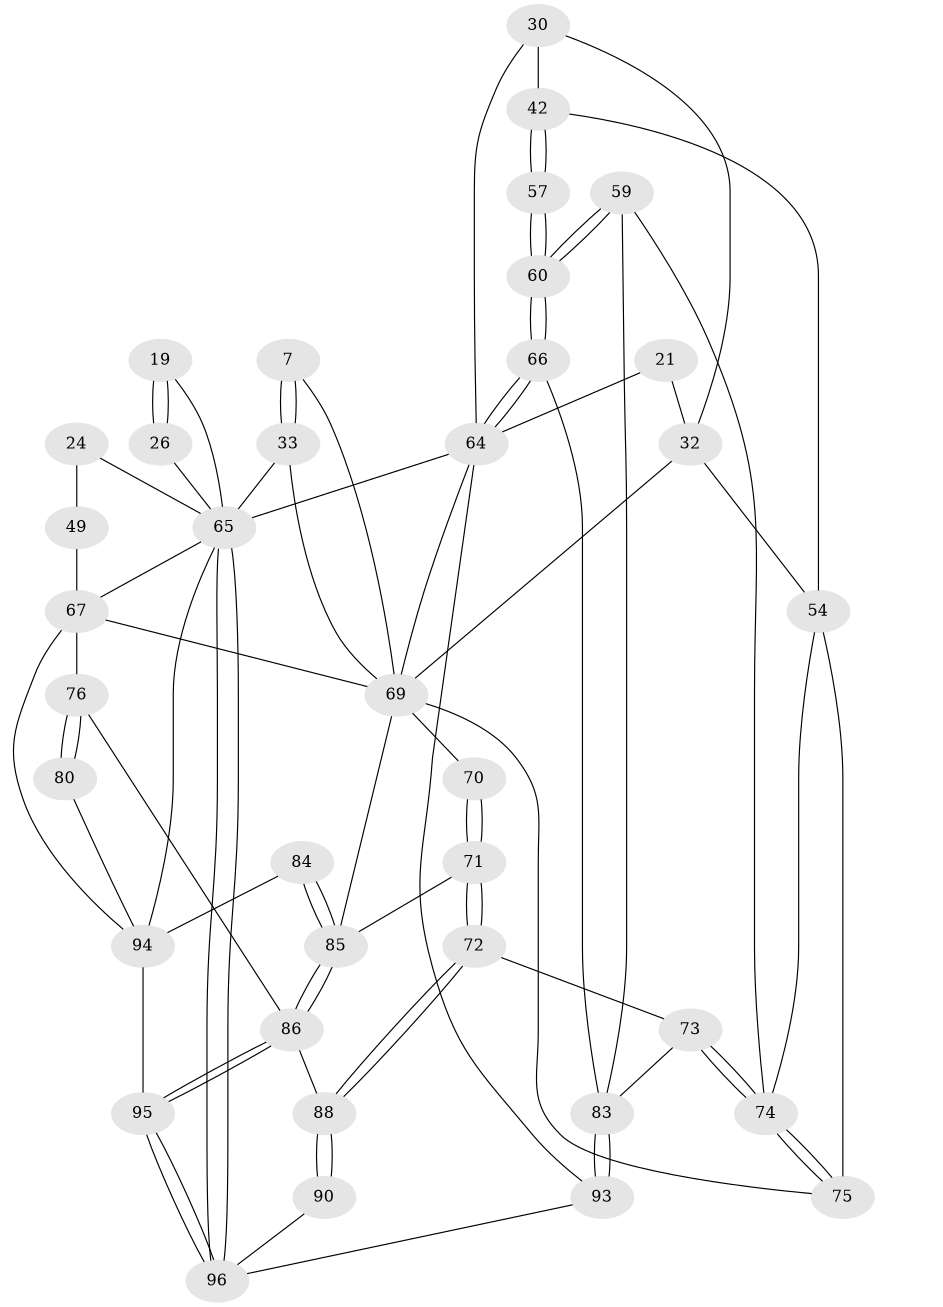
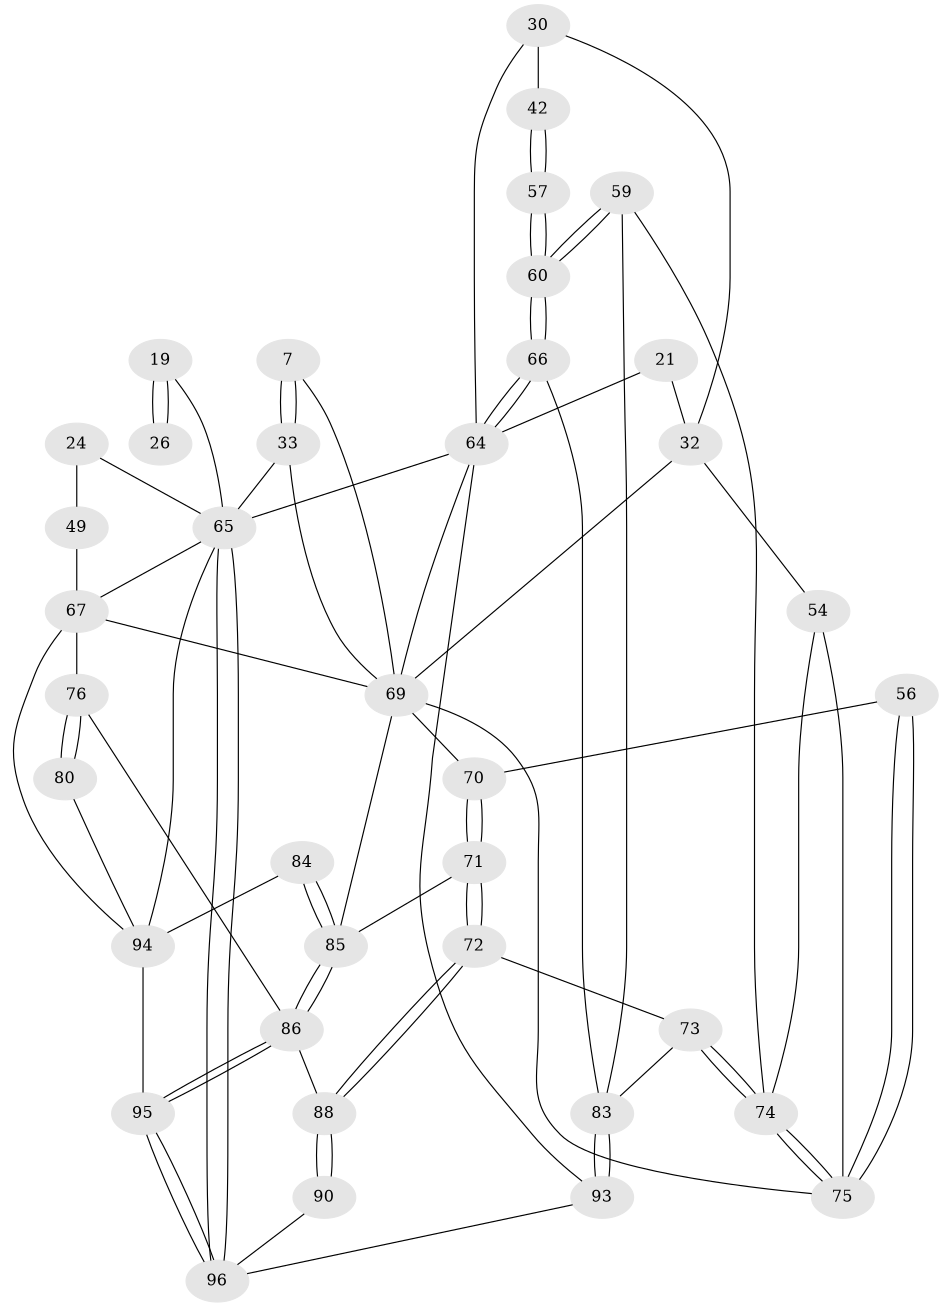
(818, 273) -> none
(192, 486) -> none
none -> (907, 695)
